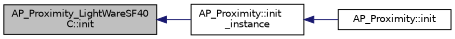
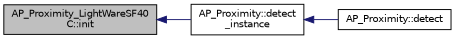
(247, 20) -> (247, 20)
(395, 20) -> (395, 20)
